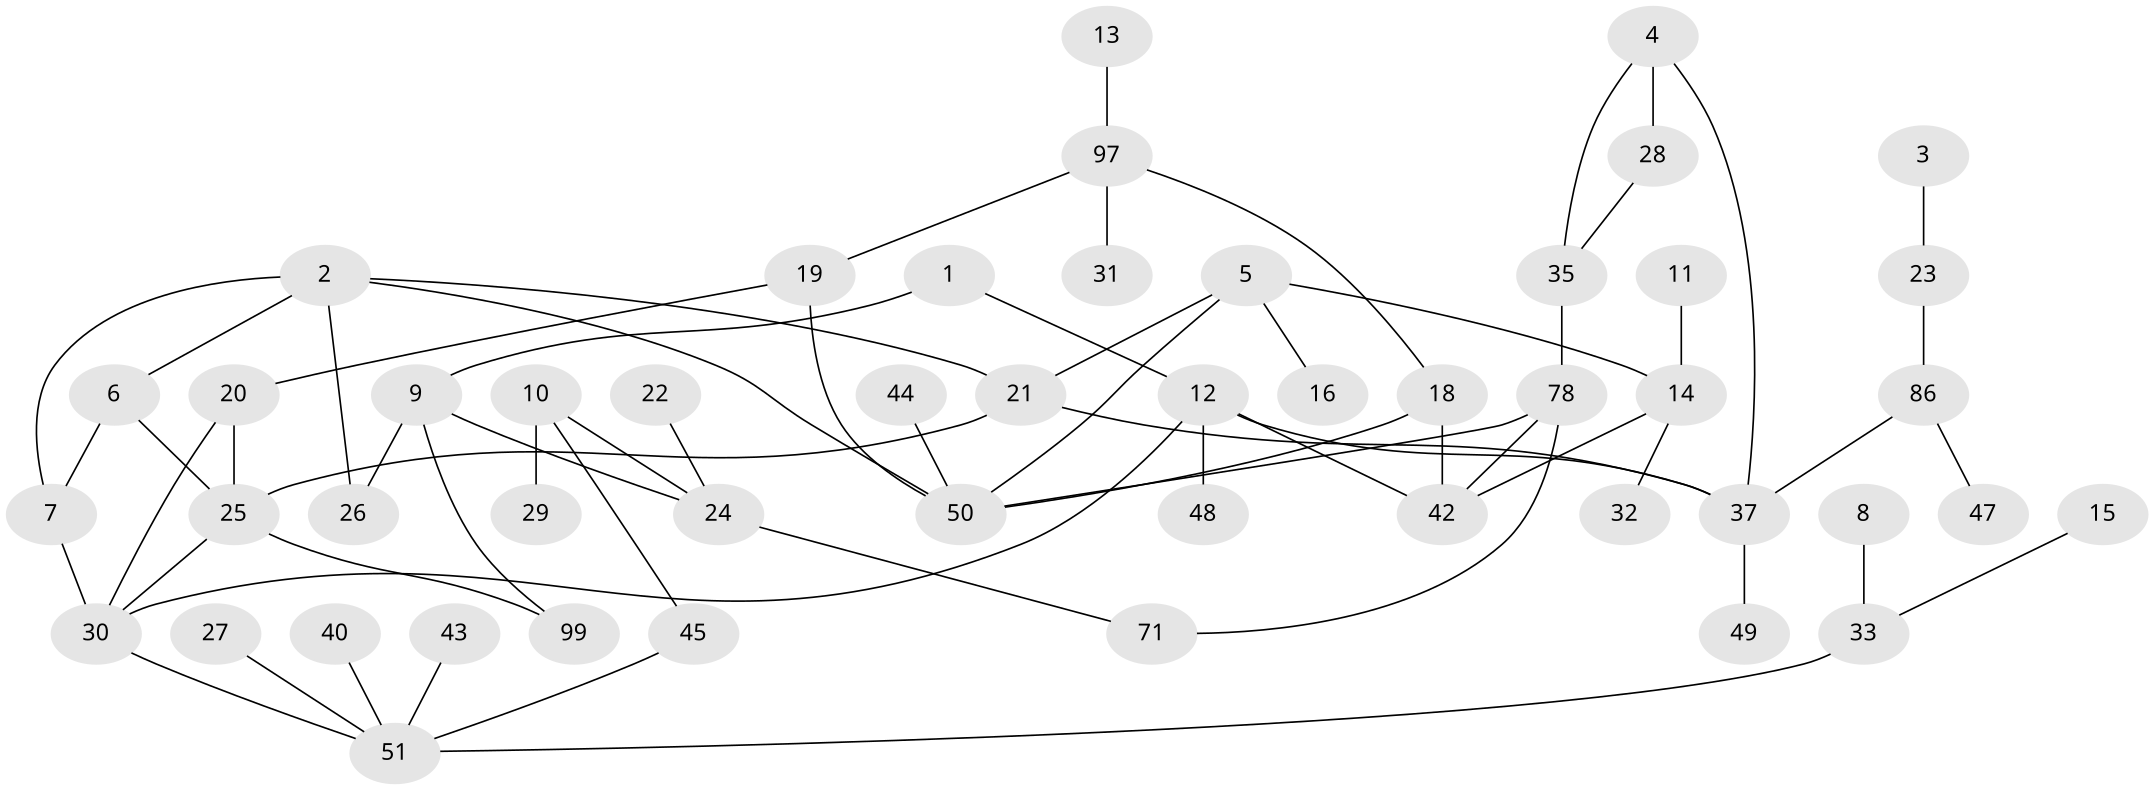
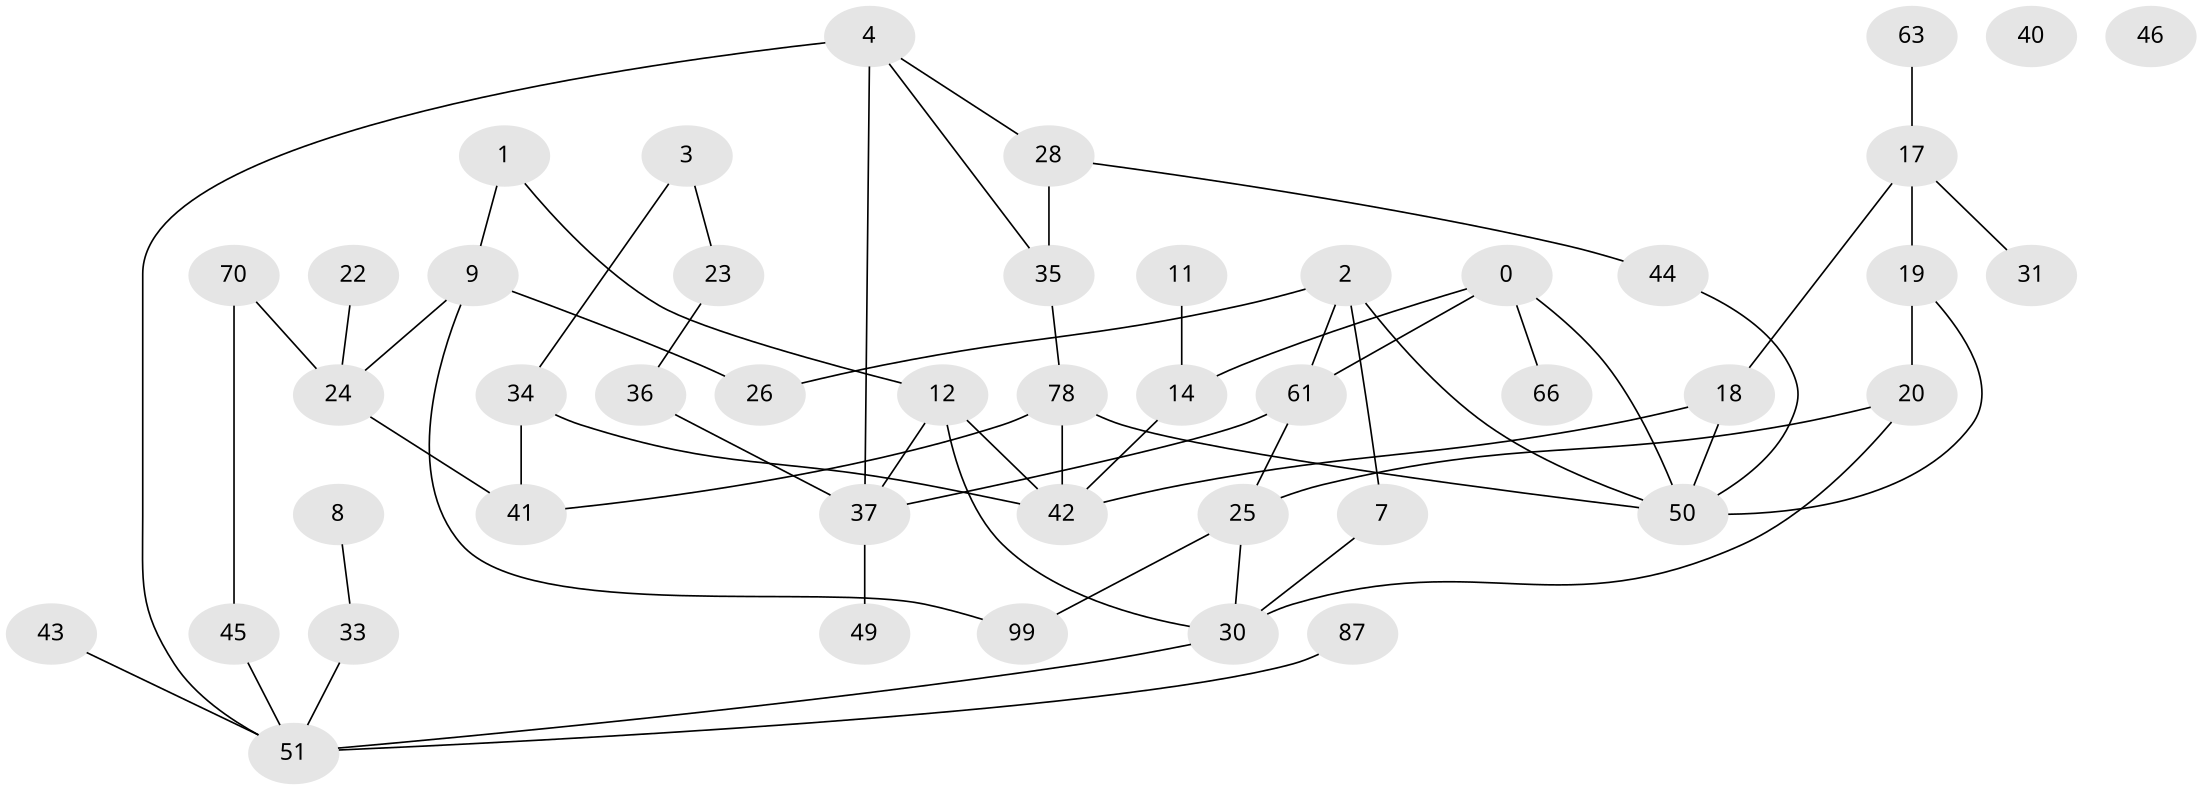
(1107, 37) -> (1912, 37)
none -> (2151, 37)
(1107, 156) -> (1912, 156)
none -> (1360, 204)
(1246, 276) -> (1507, 276)
(115, 395) -> none
none -> (521, 395)
(536, 395) -> (234, 276)
(1021, 395) -> (1301, 395)
(1323, 395) -> (1547, 395)
(1924, 395) -> (641, 395)
(536, 515) -> none
(1203, 515) -> none
(1625, 515) -> none
(1983, 515) -> none
(2103, 515) -> none
(216, 634) -> (1353, 634)
(1152, 634) -> (521, 515)
(365, 694) -> (218, 186)
